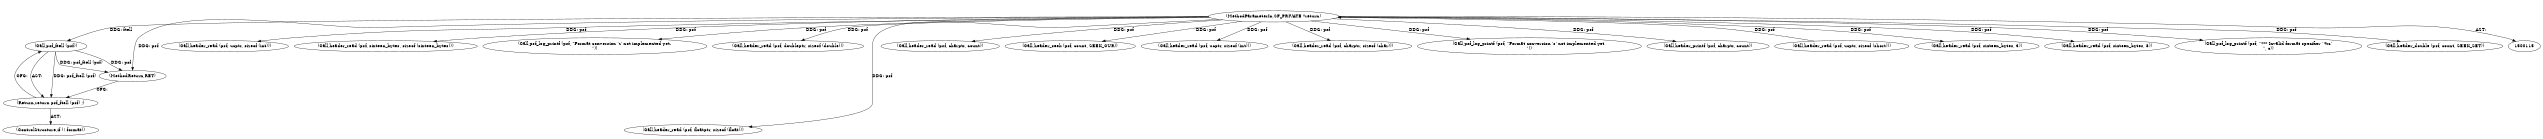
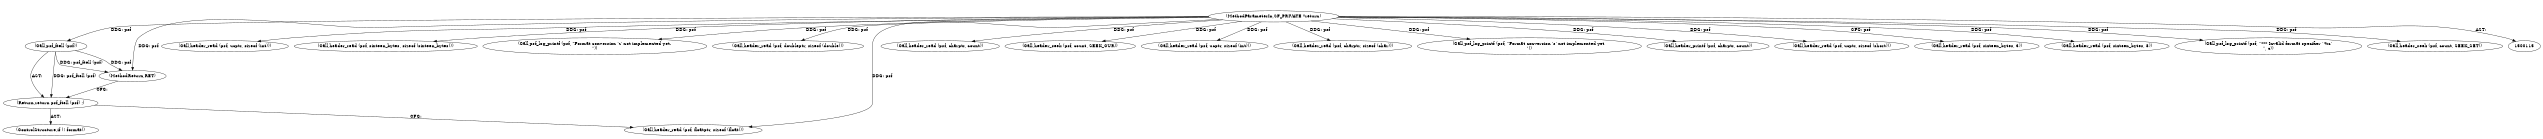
(1685, 26) -> (1571, 25)
(121, 30) -> (121, 30)
(1861, 30) -> (1861, 30)
(2435, 46) -> (2435, 46)
(15, 75) -> (362, 116)
